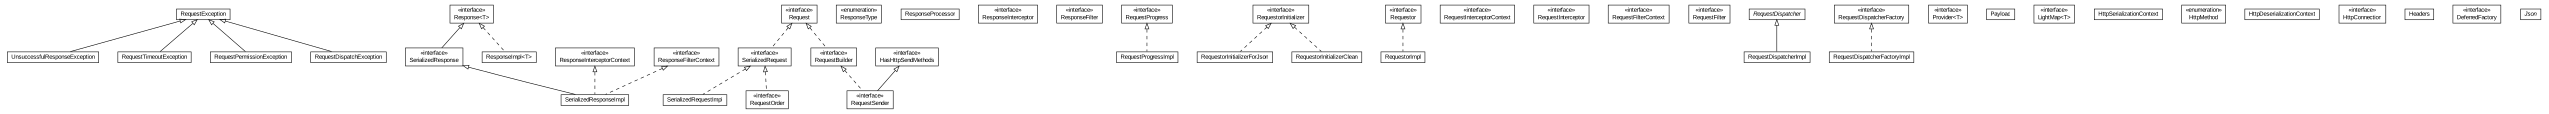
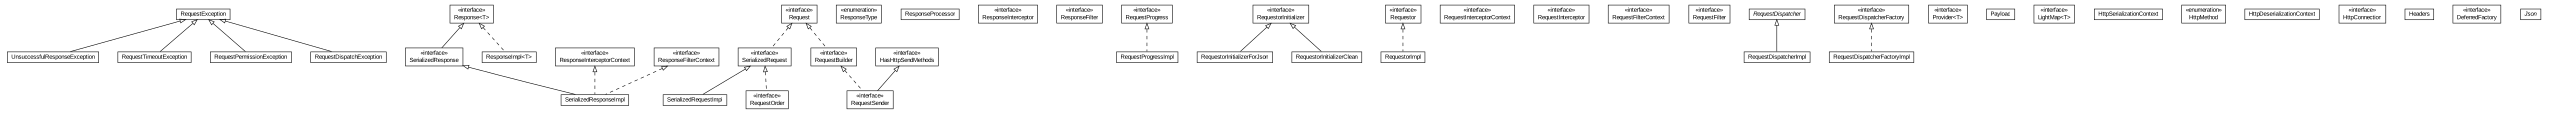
(1254, 39) -> (1254, 39)
(1308, 39) -> (1308, 39)
(724, 82) -> (724, 82)
